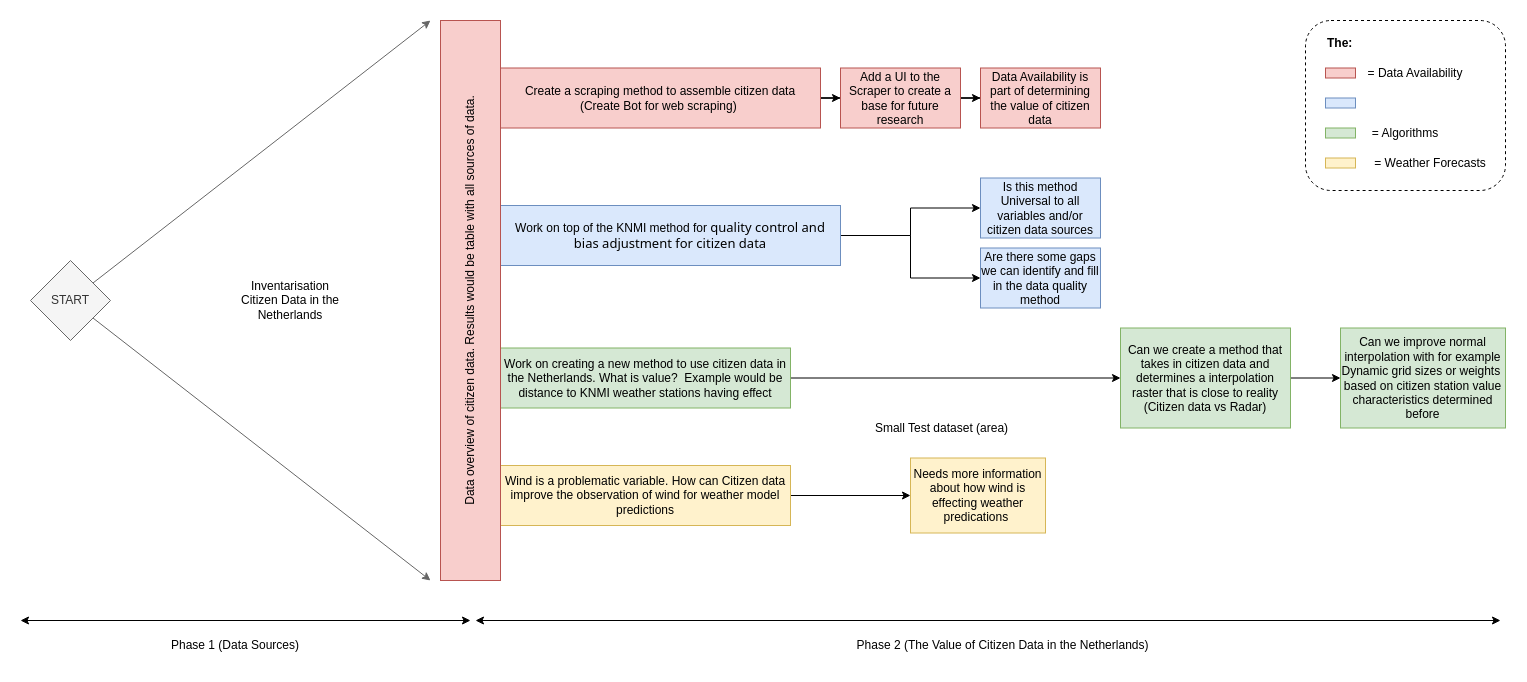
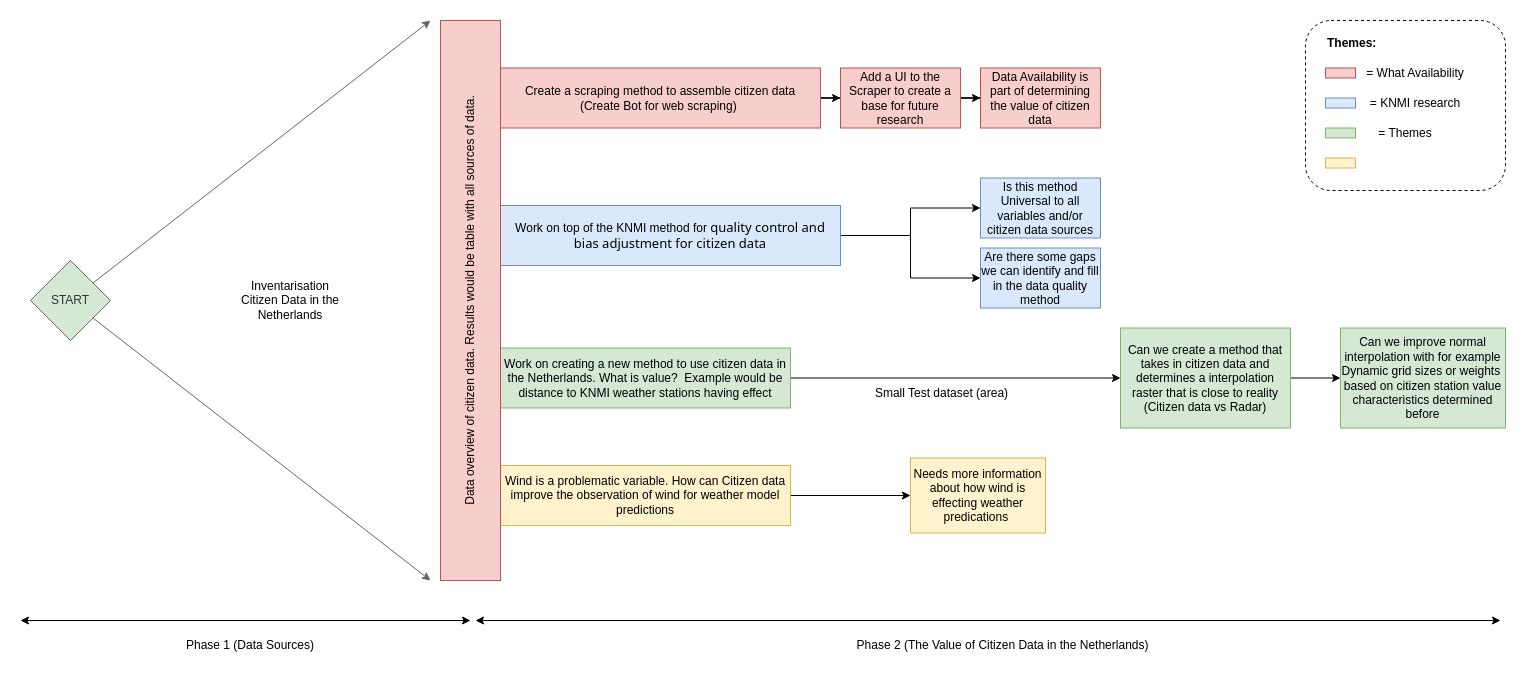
(1339, 44) -> (1349, 44)
(1416, 74) -> (1416, 74)
none -> (1416, 103)
(1406, 134) -> (1406, 134)
(1431, 163) -> none
(71, 301) -> (71, 301)
(942, 428) -> (942, 393)
(236, 646) -> (251, 646)
